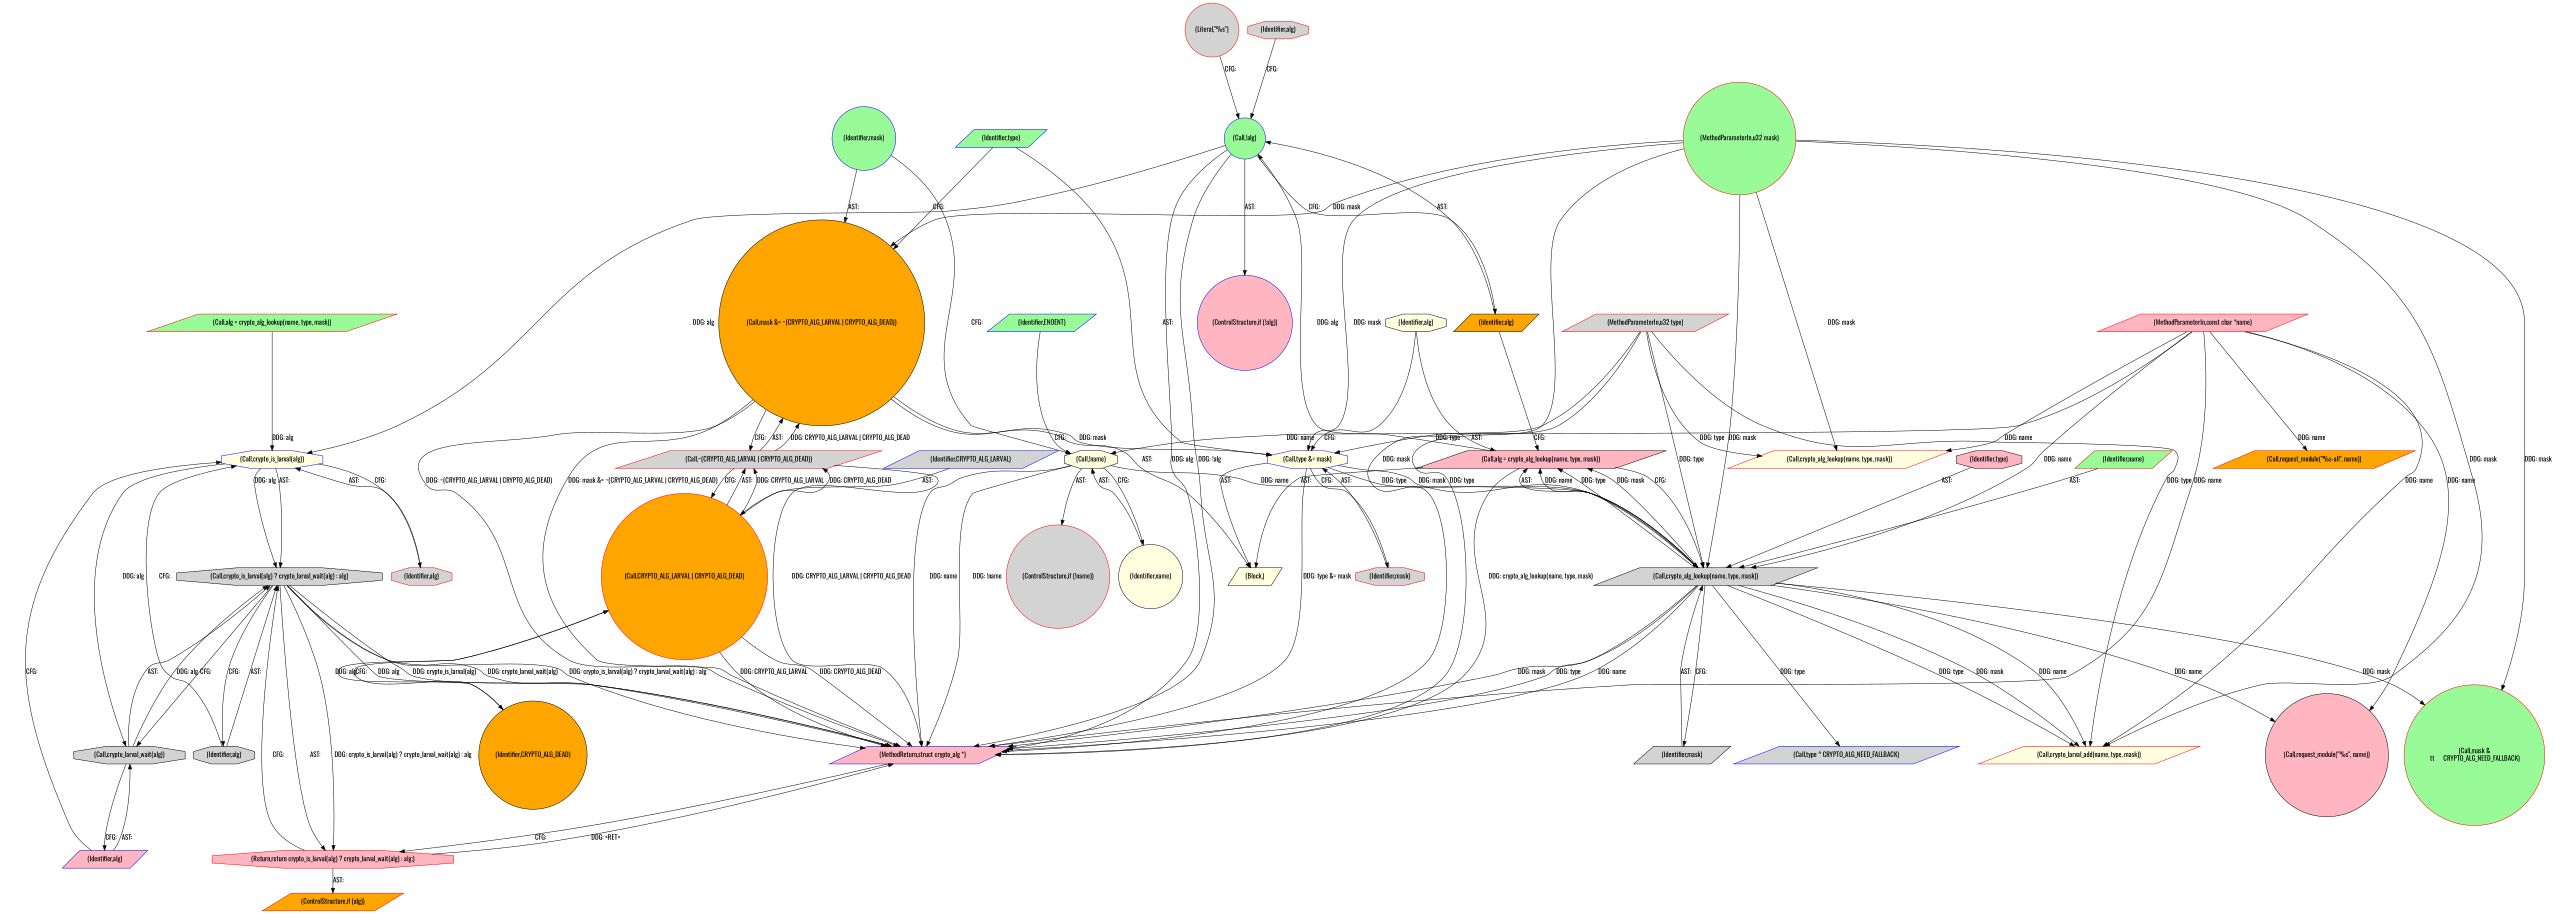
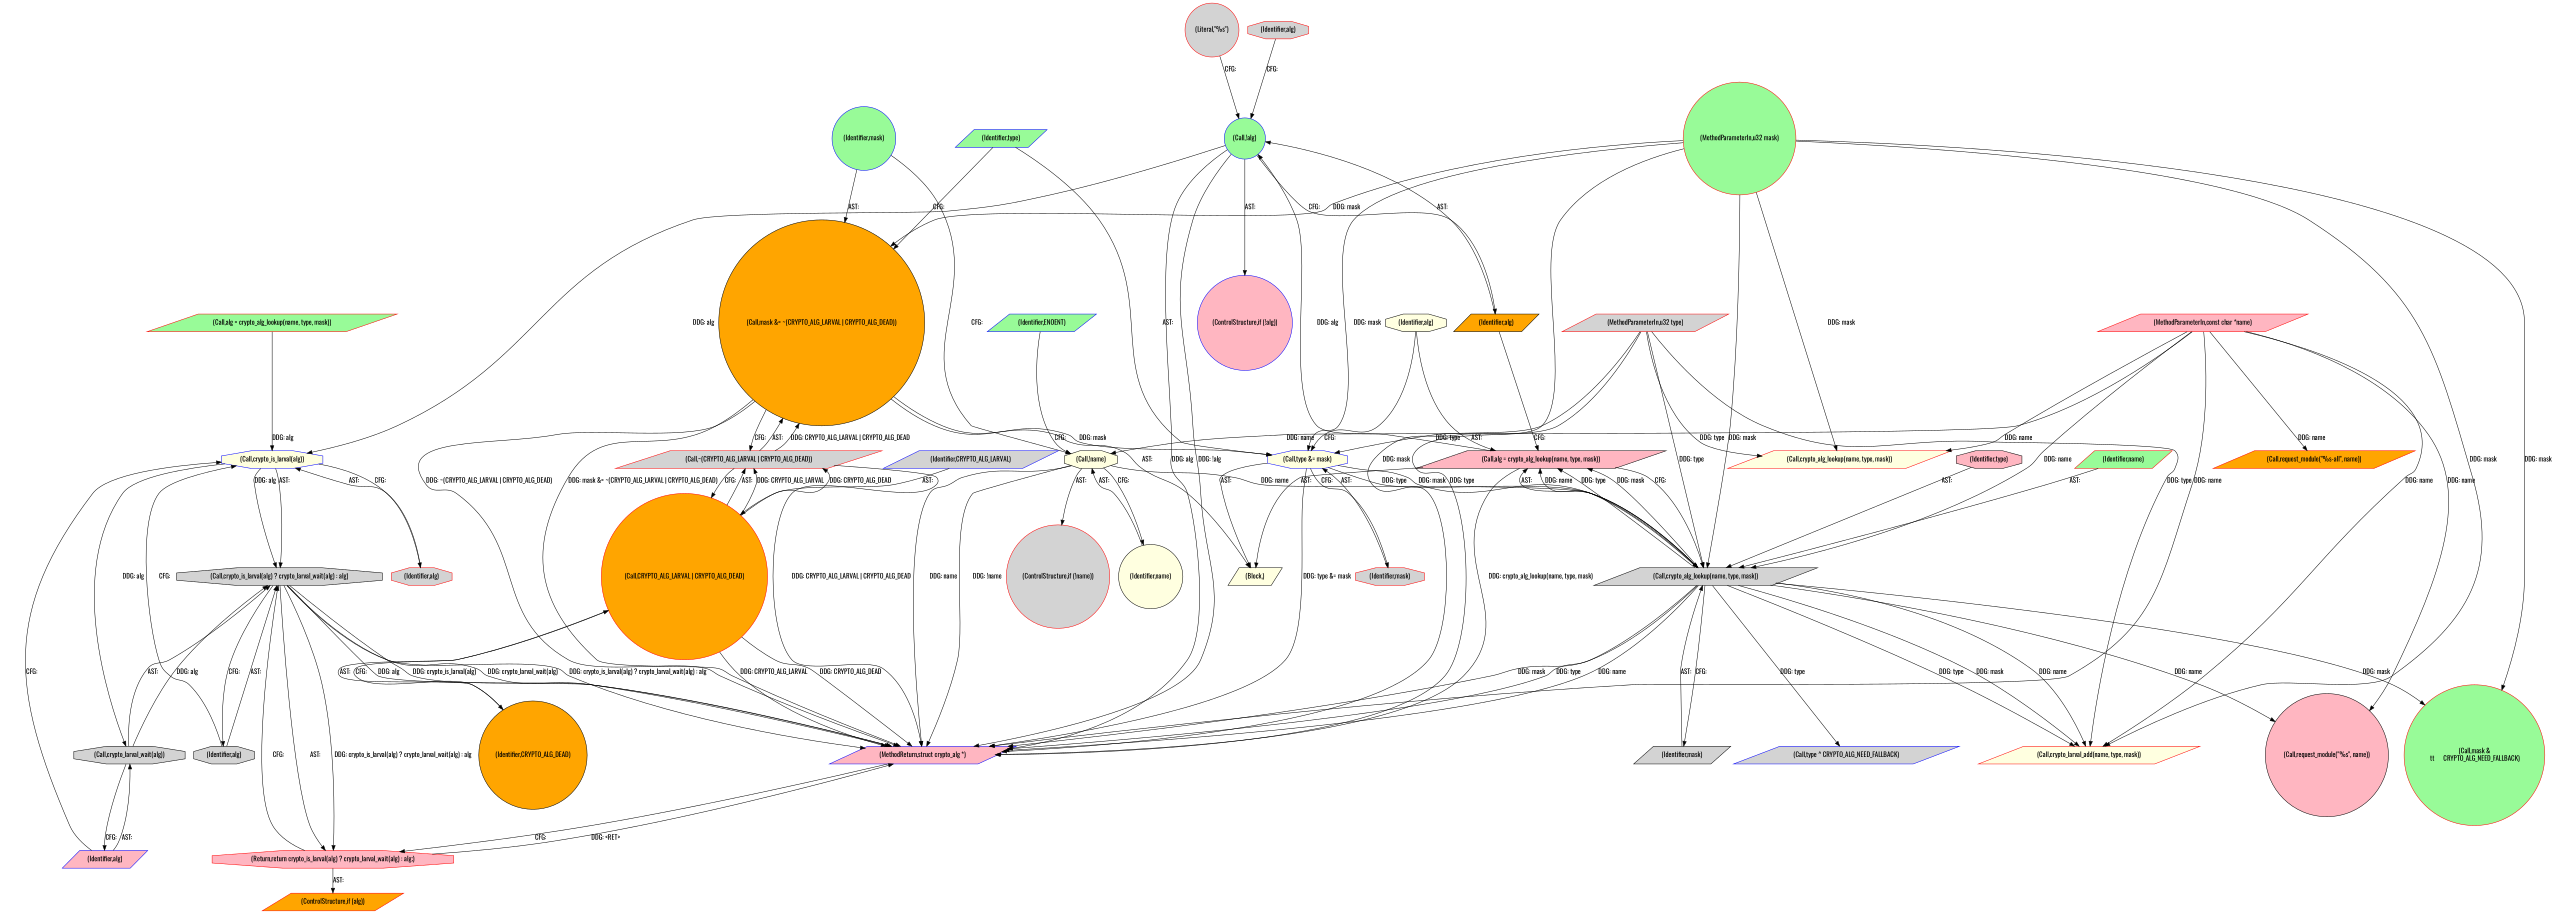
(206, 664) -> none
(346, 672) -> (346, 672)
